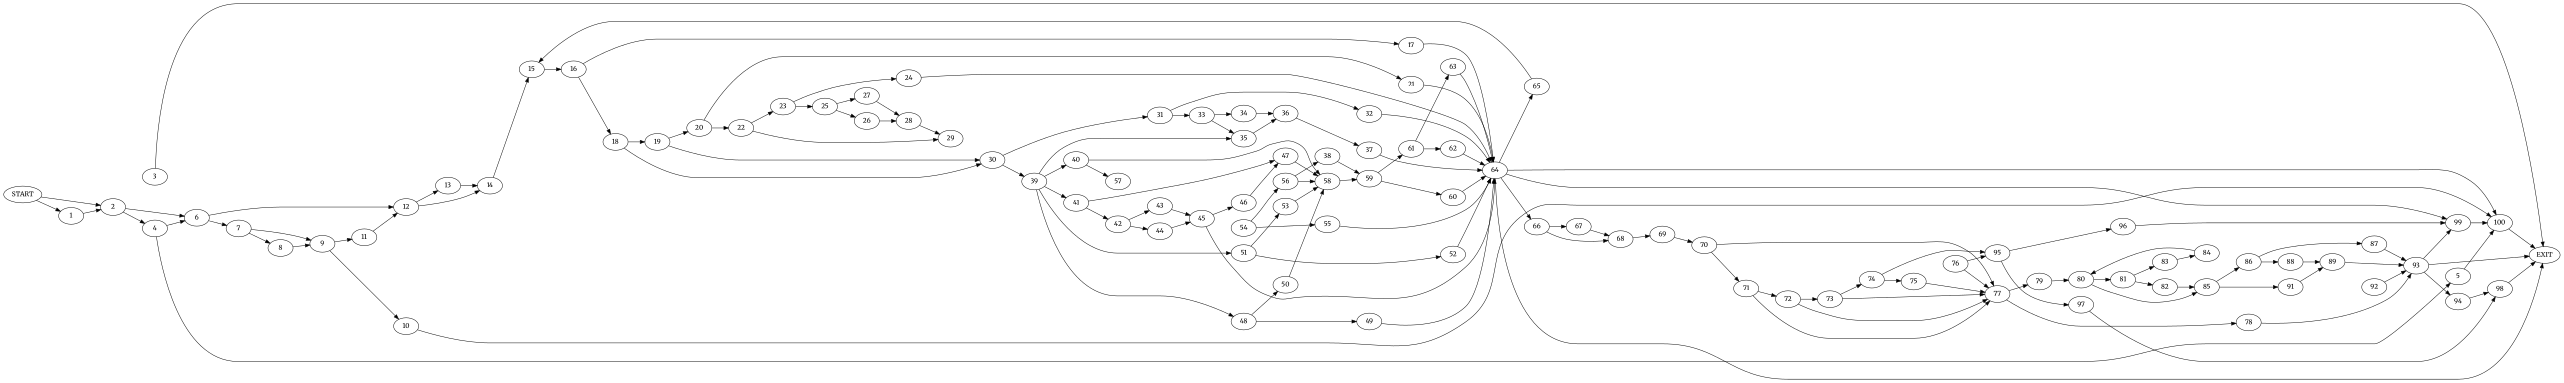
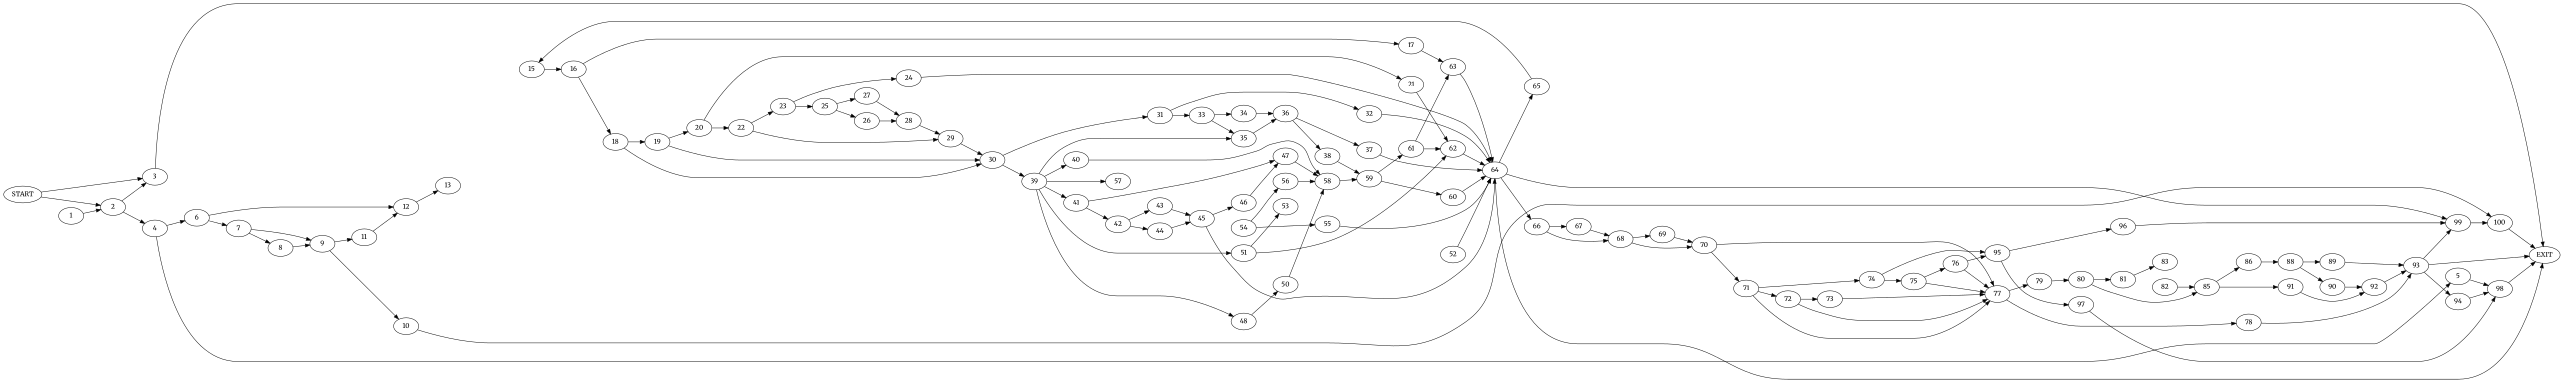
(1479, 83) -> (1430, 55)
(1472, 107) -> (1432, 116)
none -> (969, 148)
(1095, 170) -> (1074, 181)
(2009, 170) -> none
(1304, 171) -> (1305, 133)
(490, 186) -> none
(1304, 195) -> none
(46, 205) -> (89, 186)
(153, 212) -> (132, 193)
(2374, 244) -> none
none -> (1659, 248)
(2478, 251) -> (2477, 282)
(2207, 253) -> none
(1346, 263) -> (1364, 224)
none -> (1932, 274)
(2309, 276) -> (2330, 301)
(2142, 283) -> none
none -> (2332, 287)
(1849, 290) -> (1807, 284)
(1369, 322) -> none
